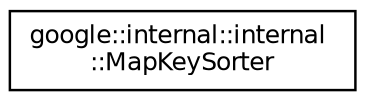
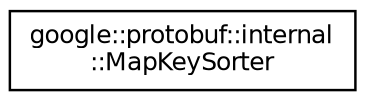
(183, 51) -> (183, 51)
